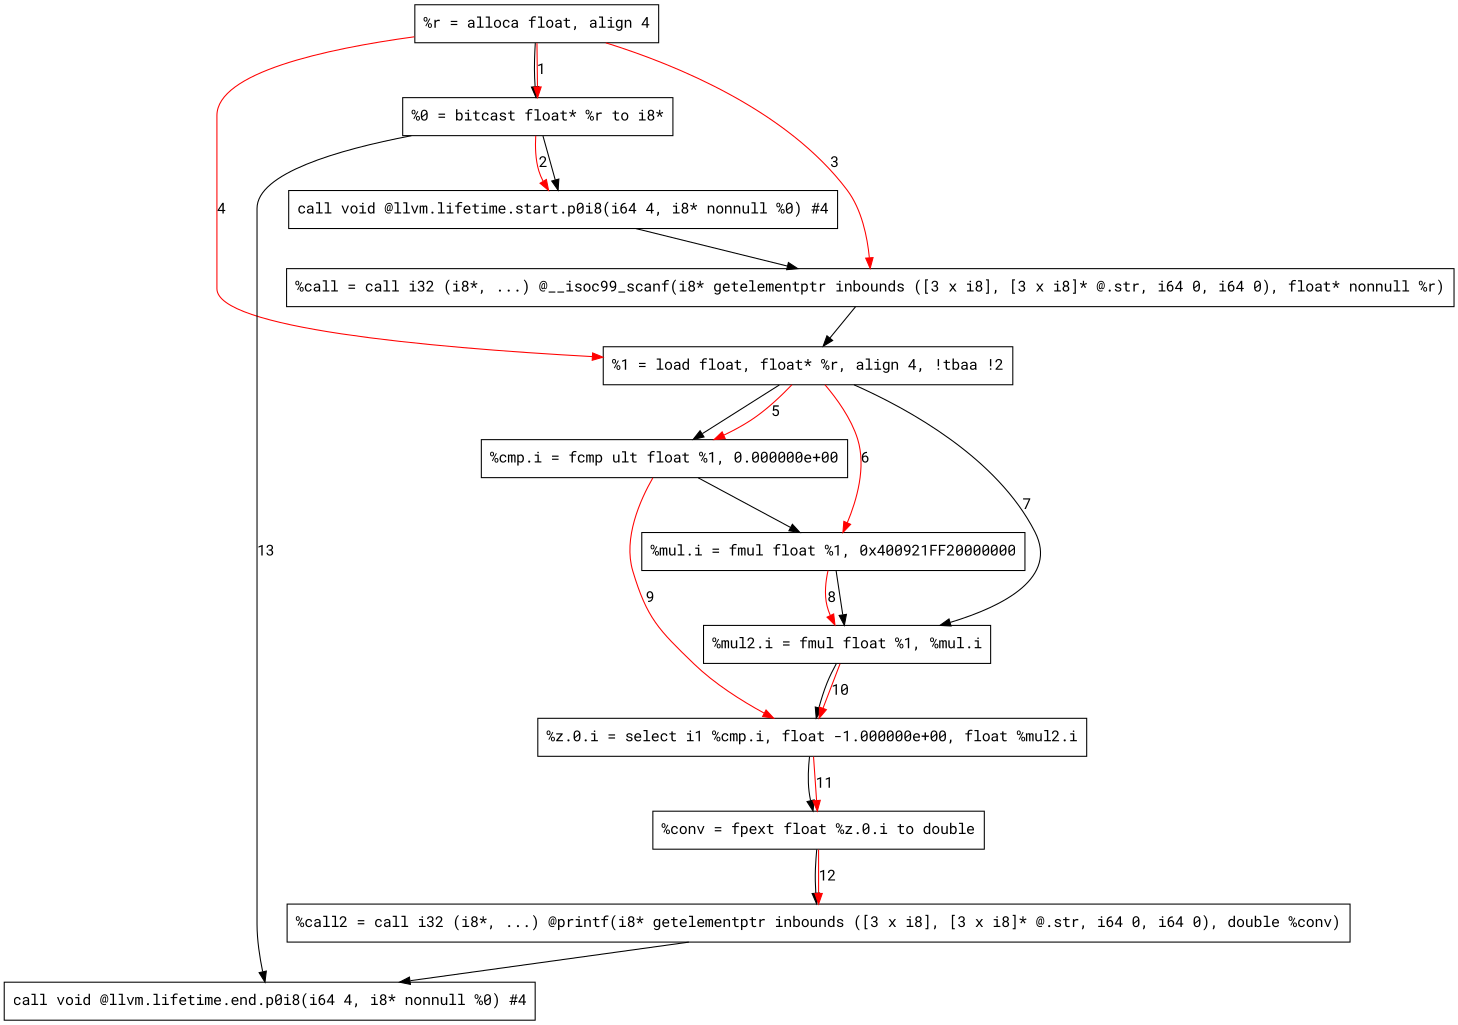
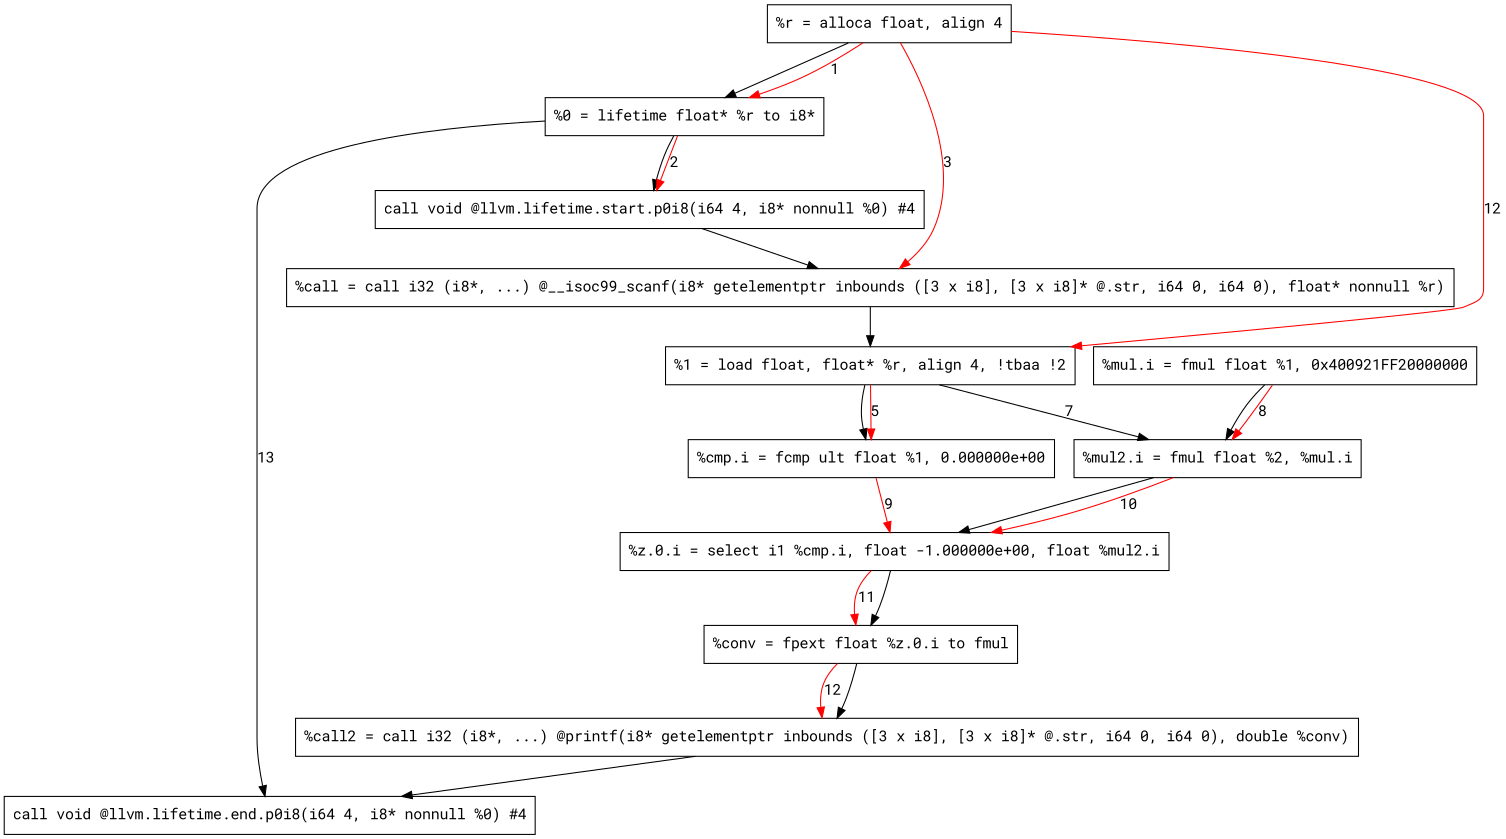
(538, 117) -> (685, 117)
(222, 210) -> (1493, 210)
(860, 450) -> none
(744, 503) -> none
(847, 644) -> (1218, 459)
(819, 830) -> (861, 644)
